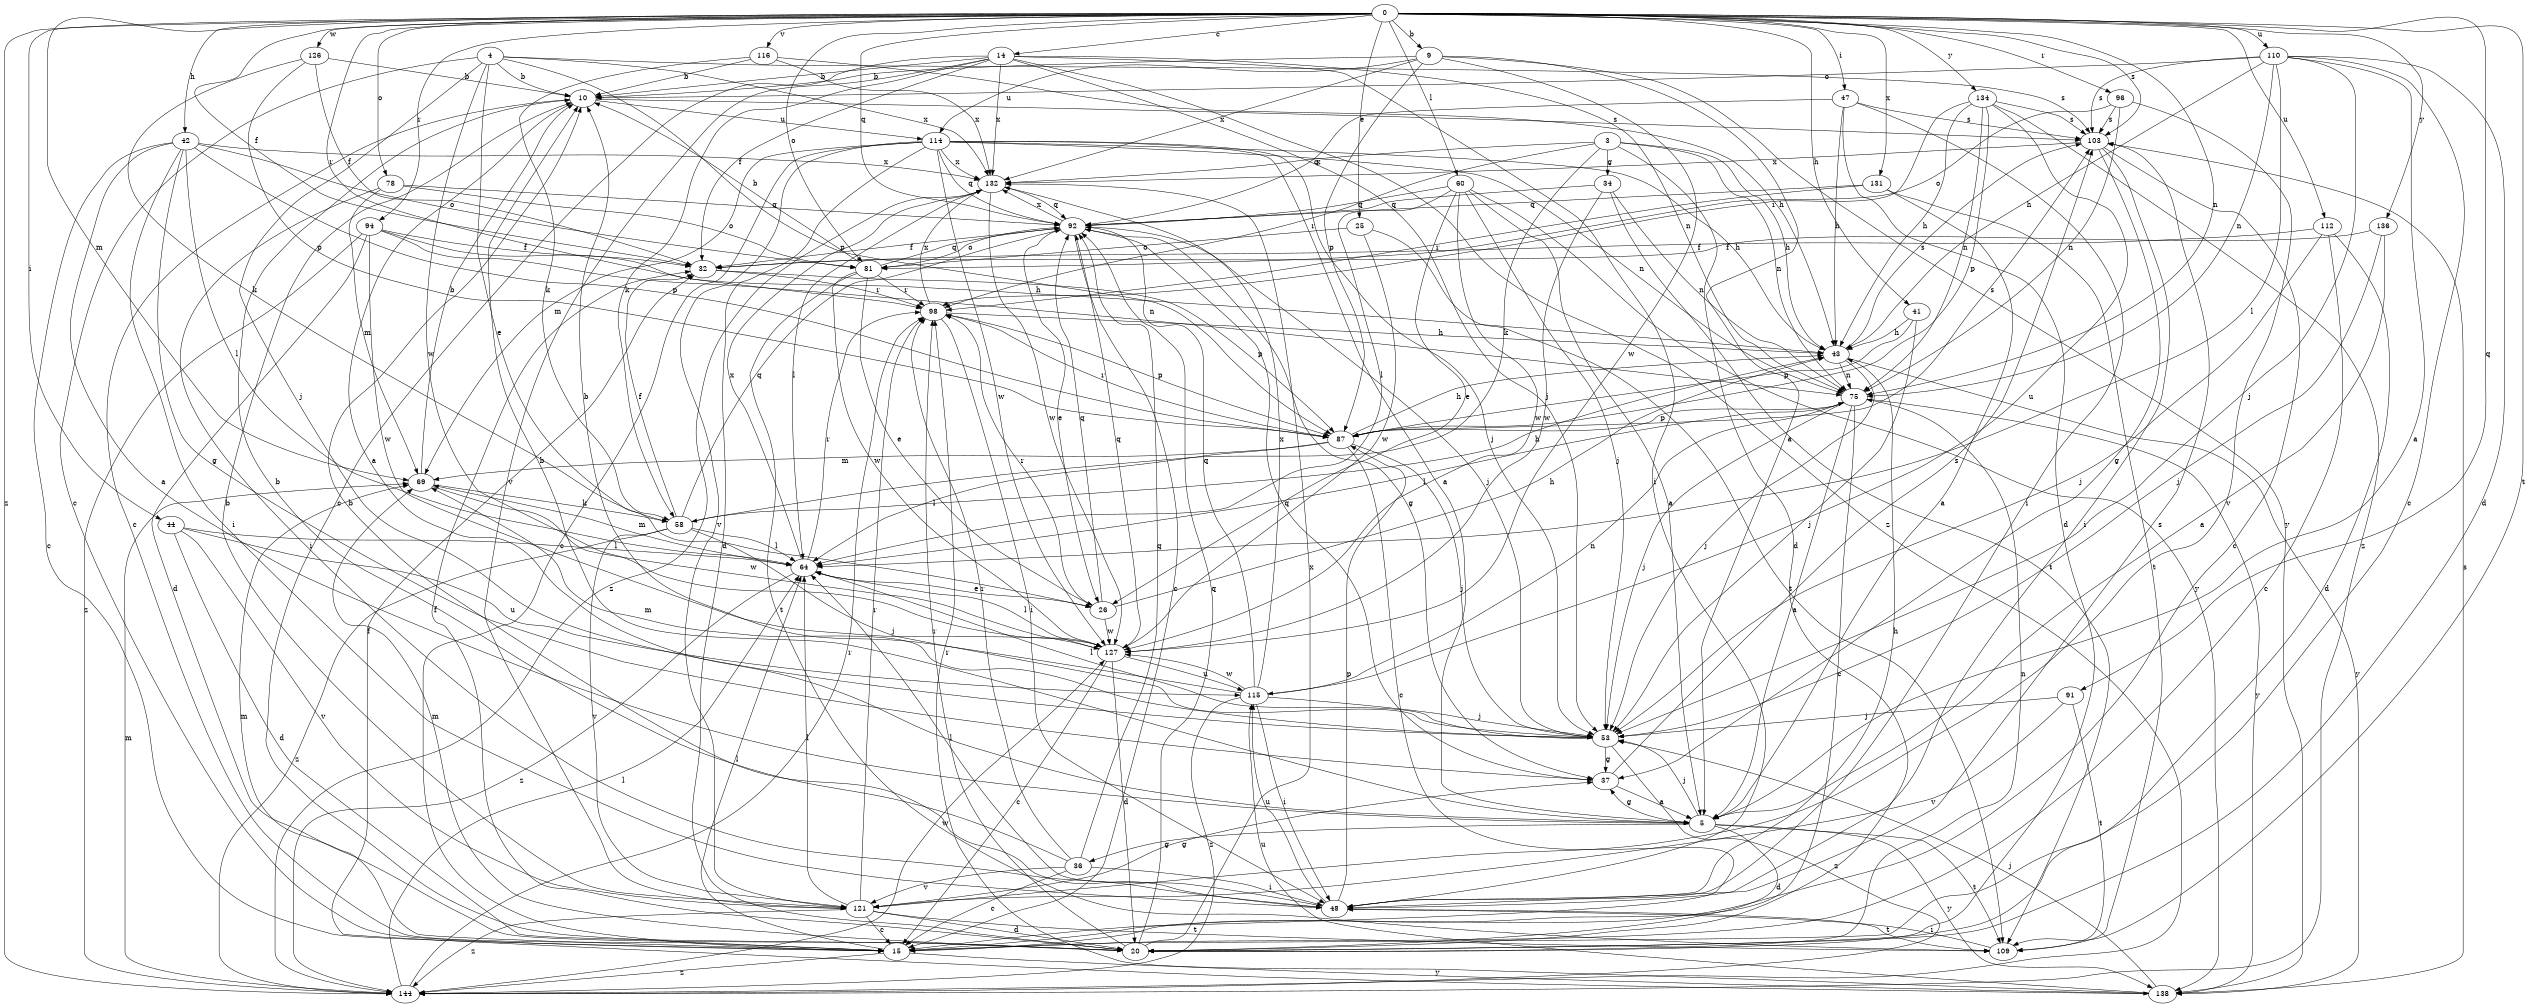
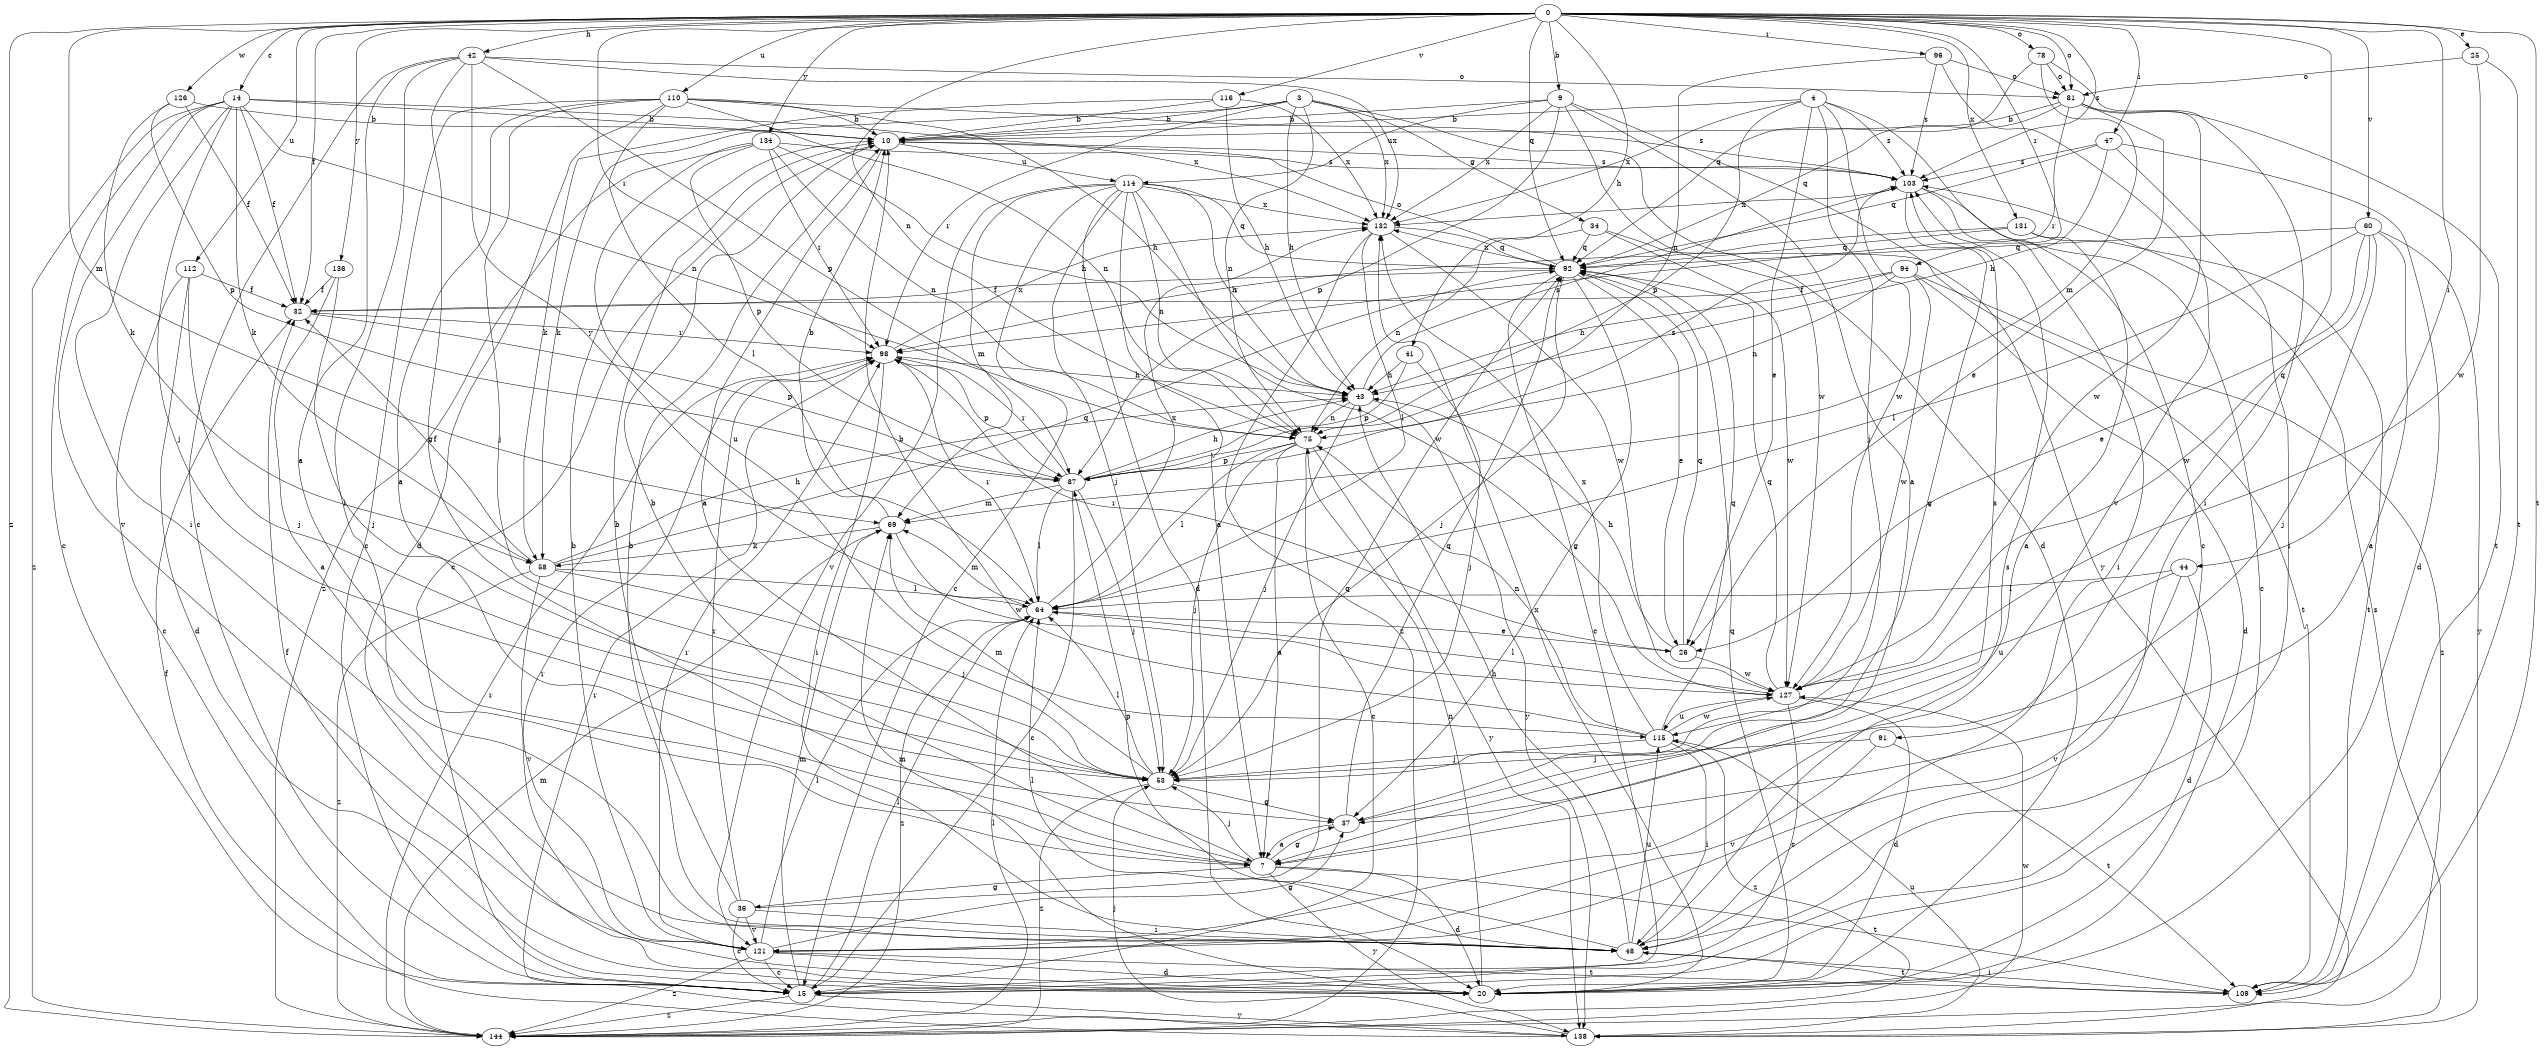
(1827, 77) -> (857, 120)
(1431, 99) -> (2371, 120)
none -> (1096, 124)
(968, 244) -> (1190, 151)
(237, 354) -> (591, 333)
(1614, 453) -> (2003, 714)
(1702, 824) -> (1263, 866)
